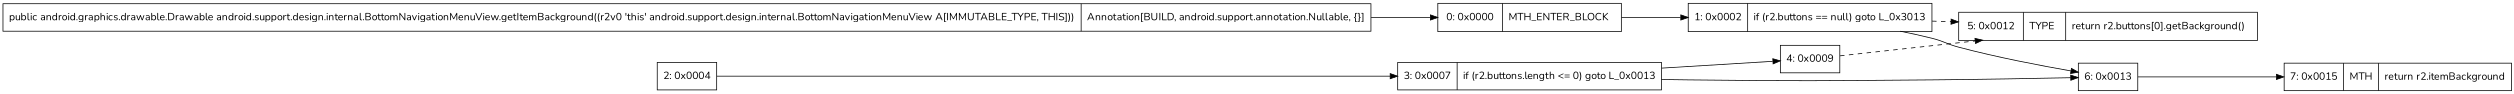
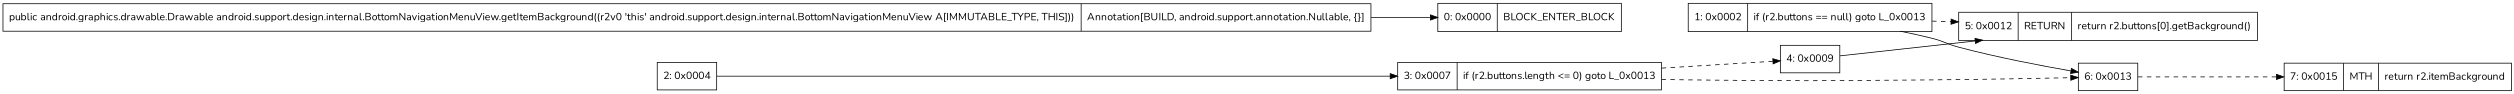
(1559, 17) -> (1559, 17)
(1651, 17) -> none
(1840, 17) -> (1840, 17)
(2042, 26) -> (2045, 26)
(1908, 48) -> (1908, 48)
(1717, 65) -> (1717, 65)
(2207, 77) -> (2207, 77)
(1866, 80) -> (1866, 80)
